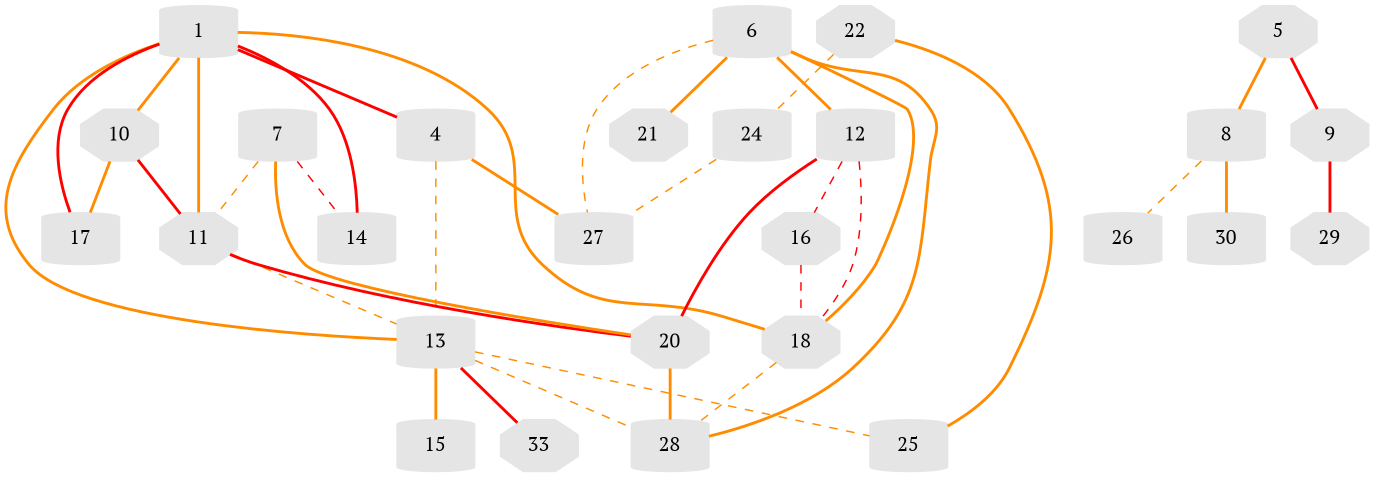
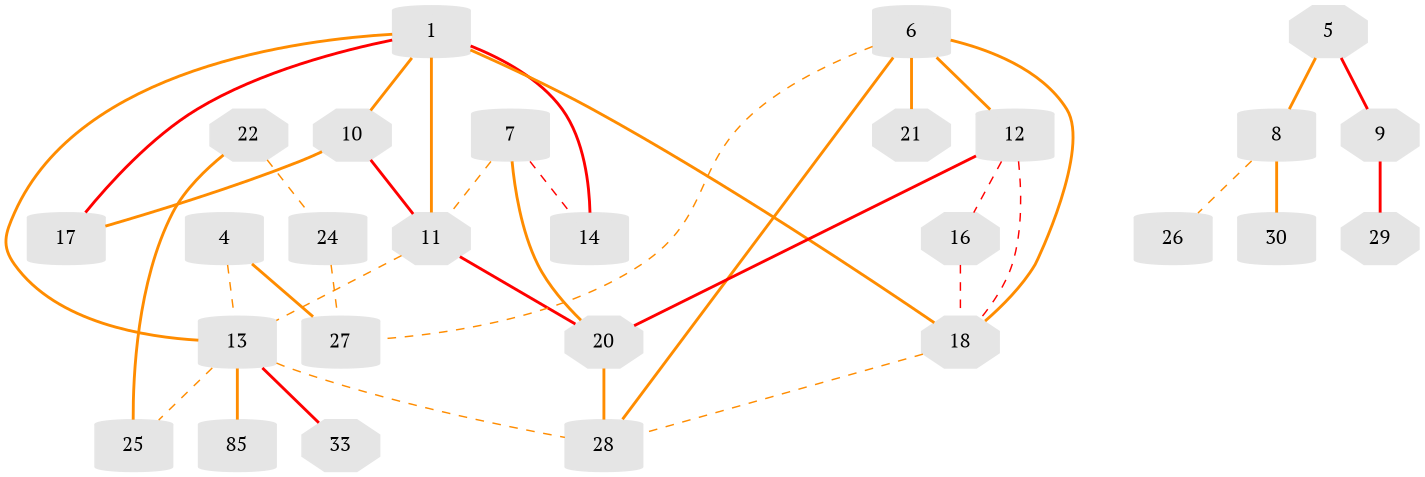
(321, 85) -> none
(436, 446) -> (237, 446)
